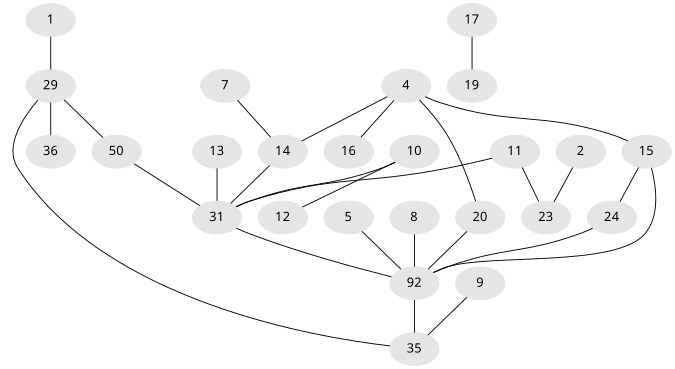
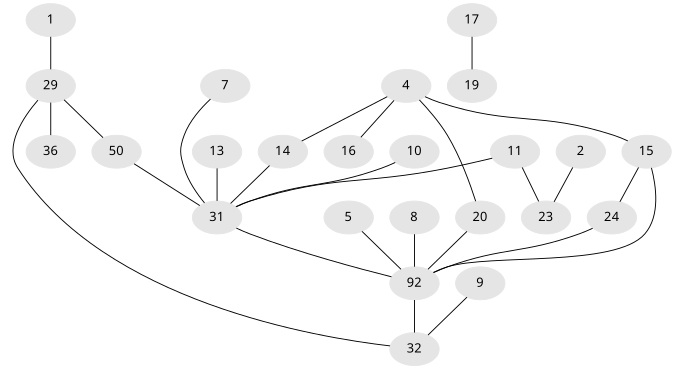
(254, 119) -> (181, 149)
(283, 218) -> none
(414, 349) -> (414, 349)
